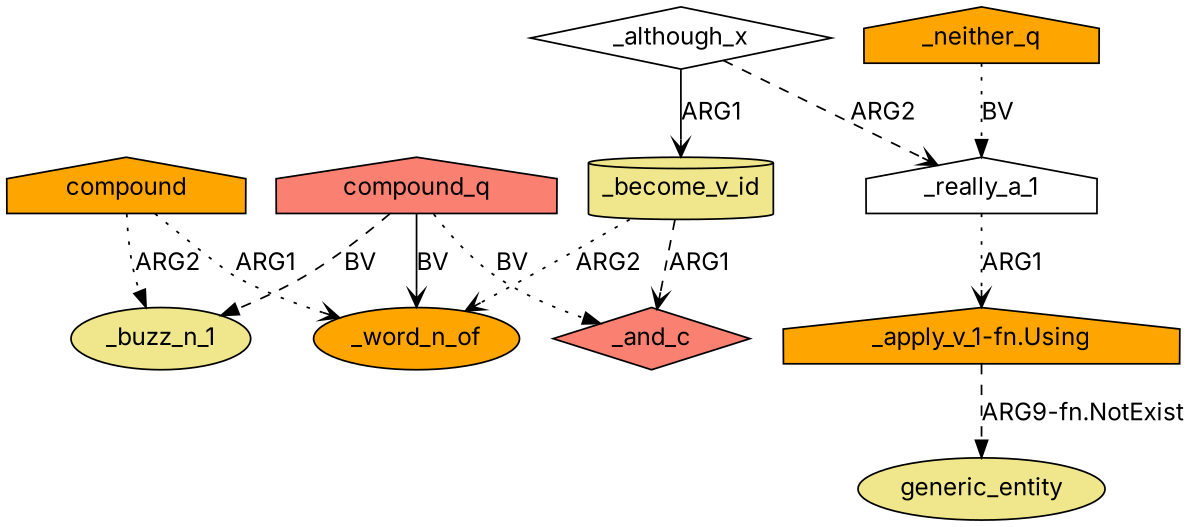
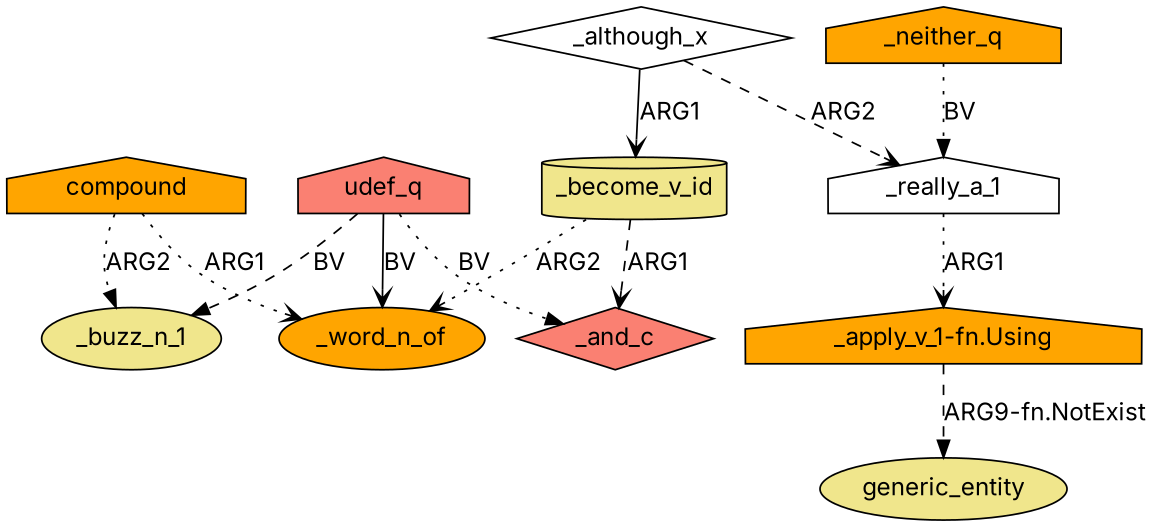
(417, 188) -> (384, 188)
